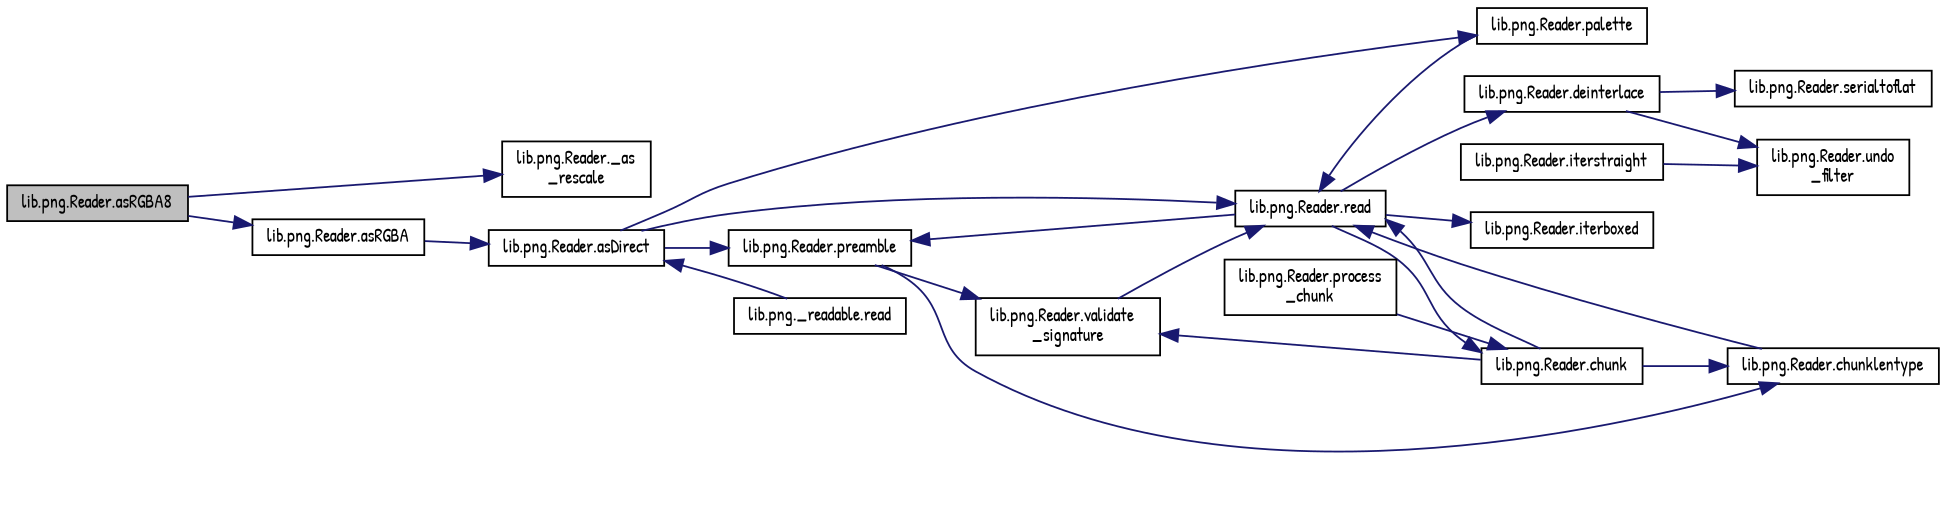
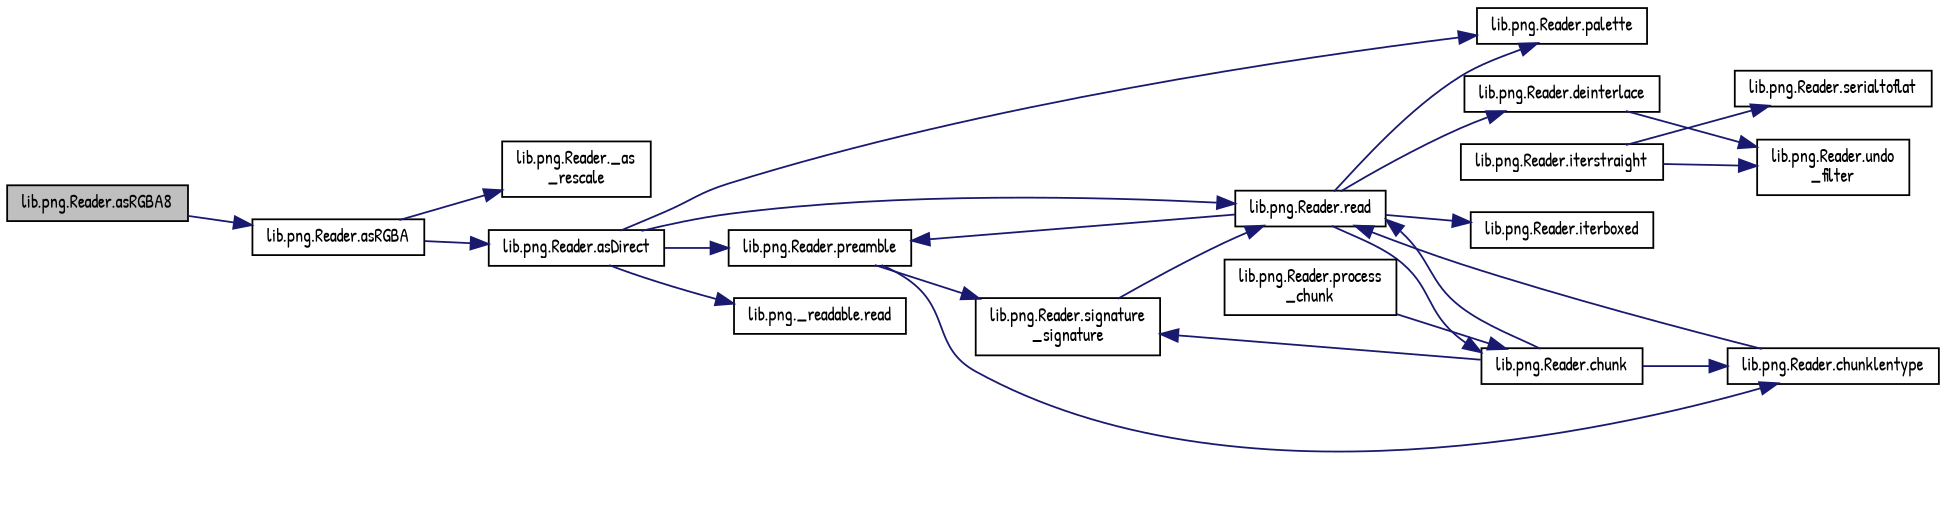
(1688, 91) -> (1667, 134)
(1395, 97) -> (1418, 108)
(336, 186) -> (442, 208)
(735, 281) -> (662, 283)
(1068, 327) -> (1068, 327)
